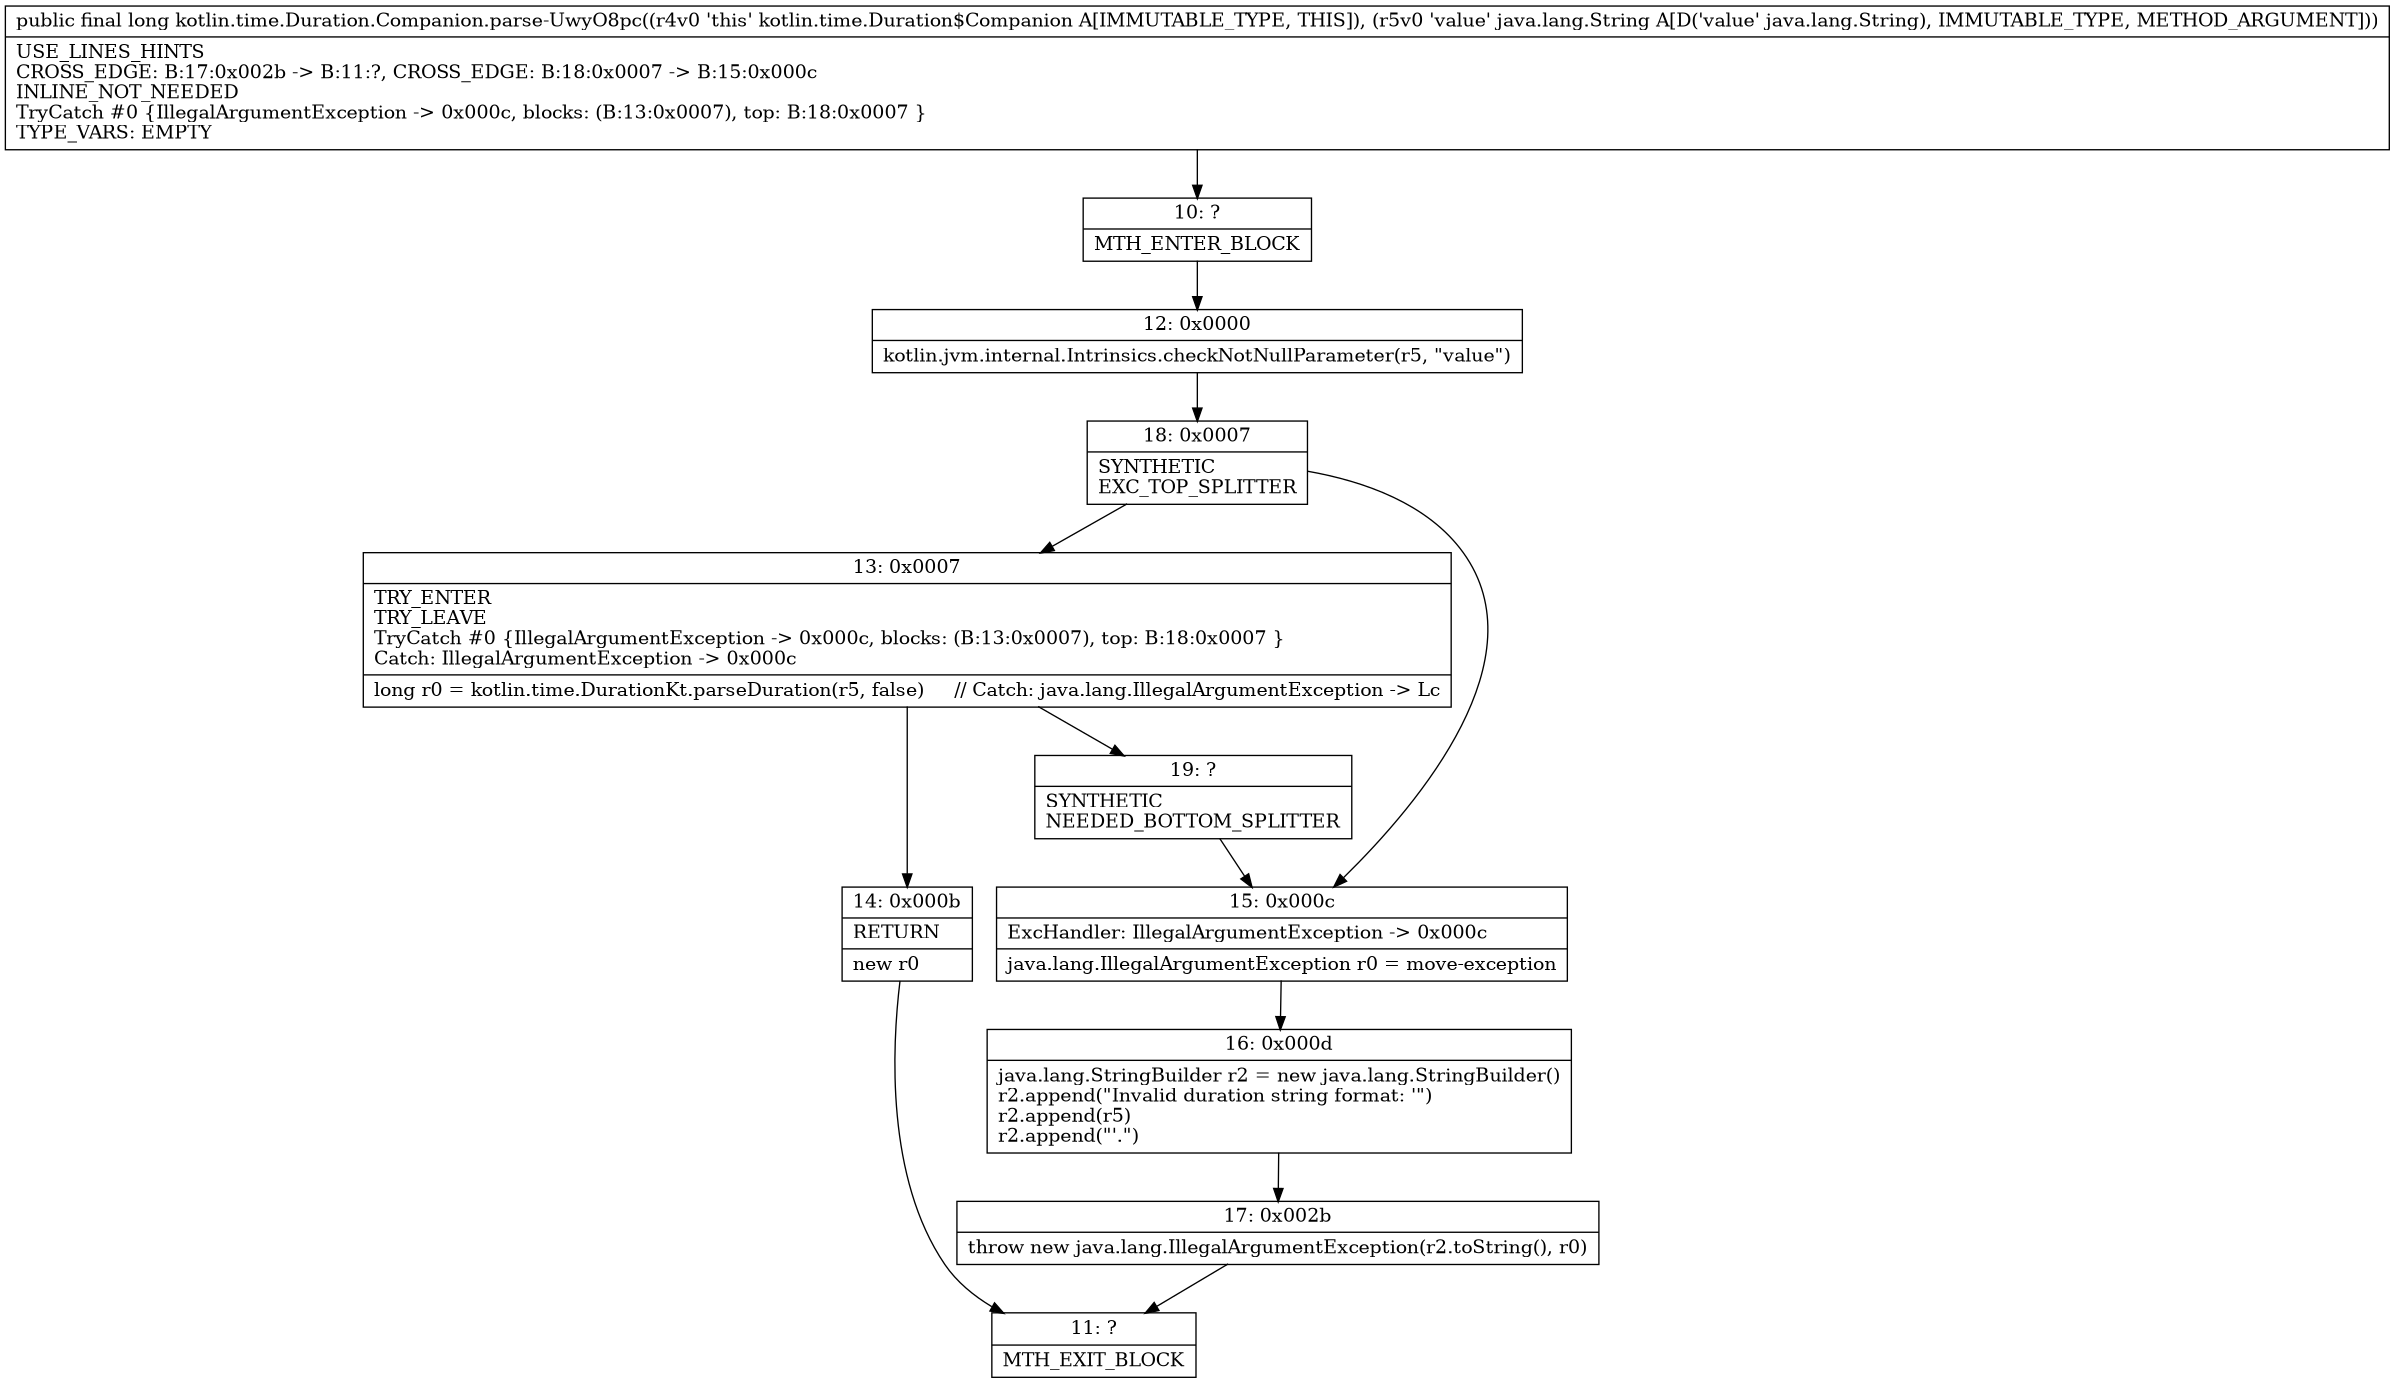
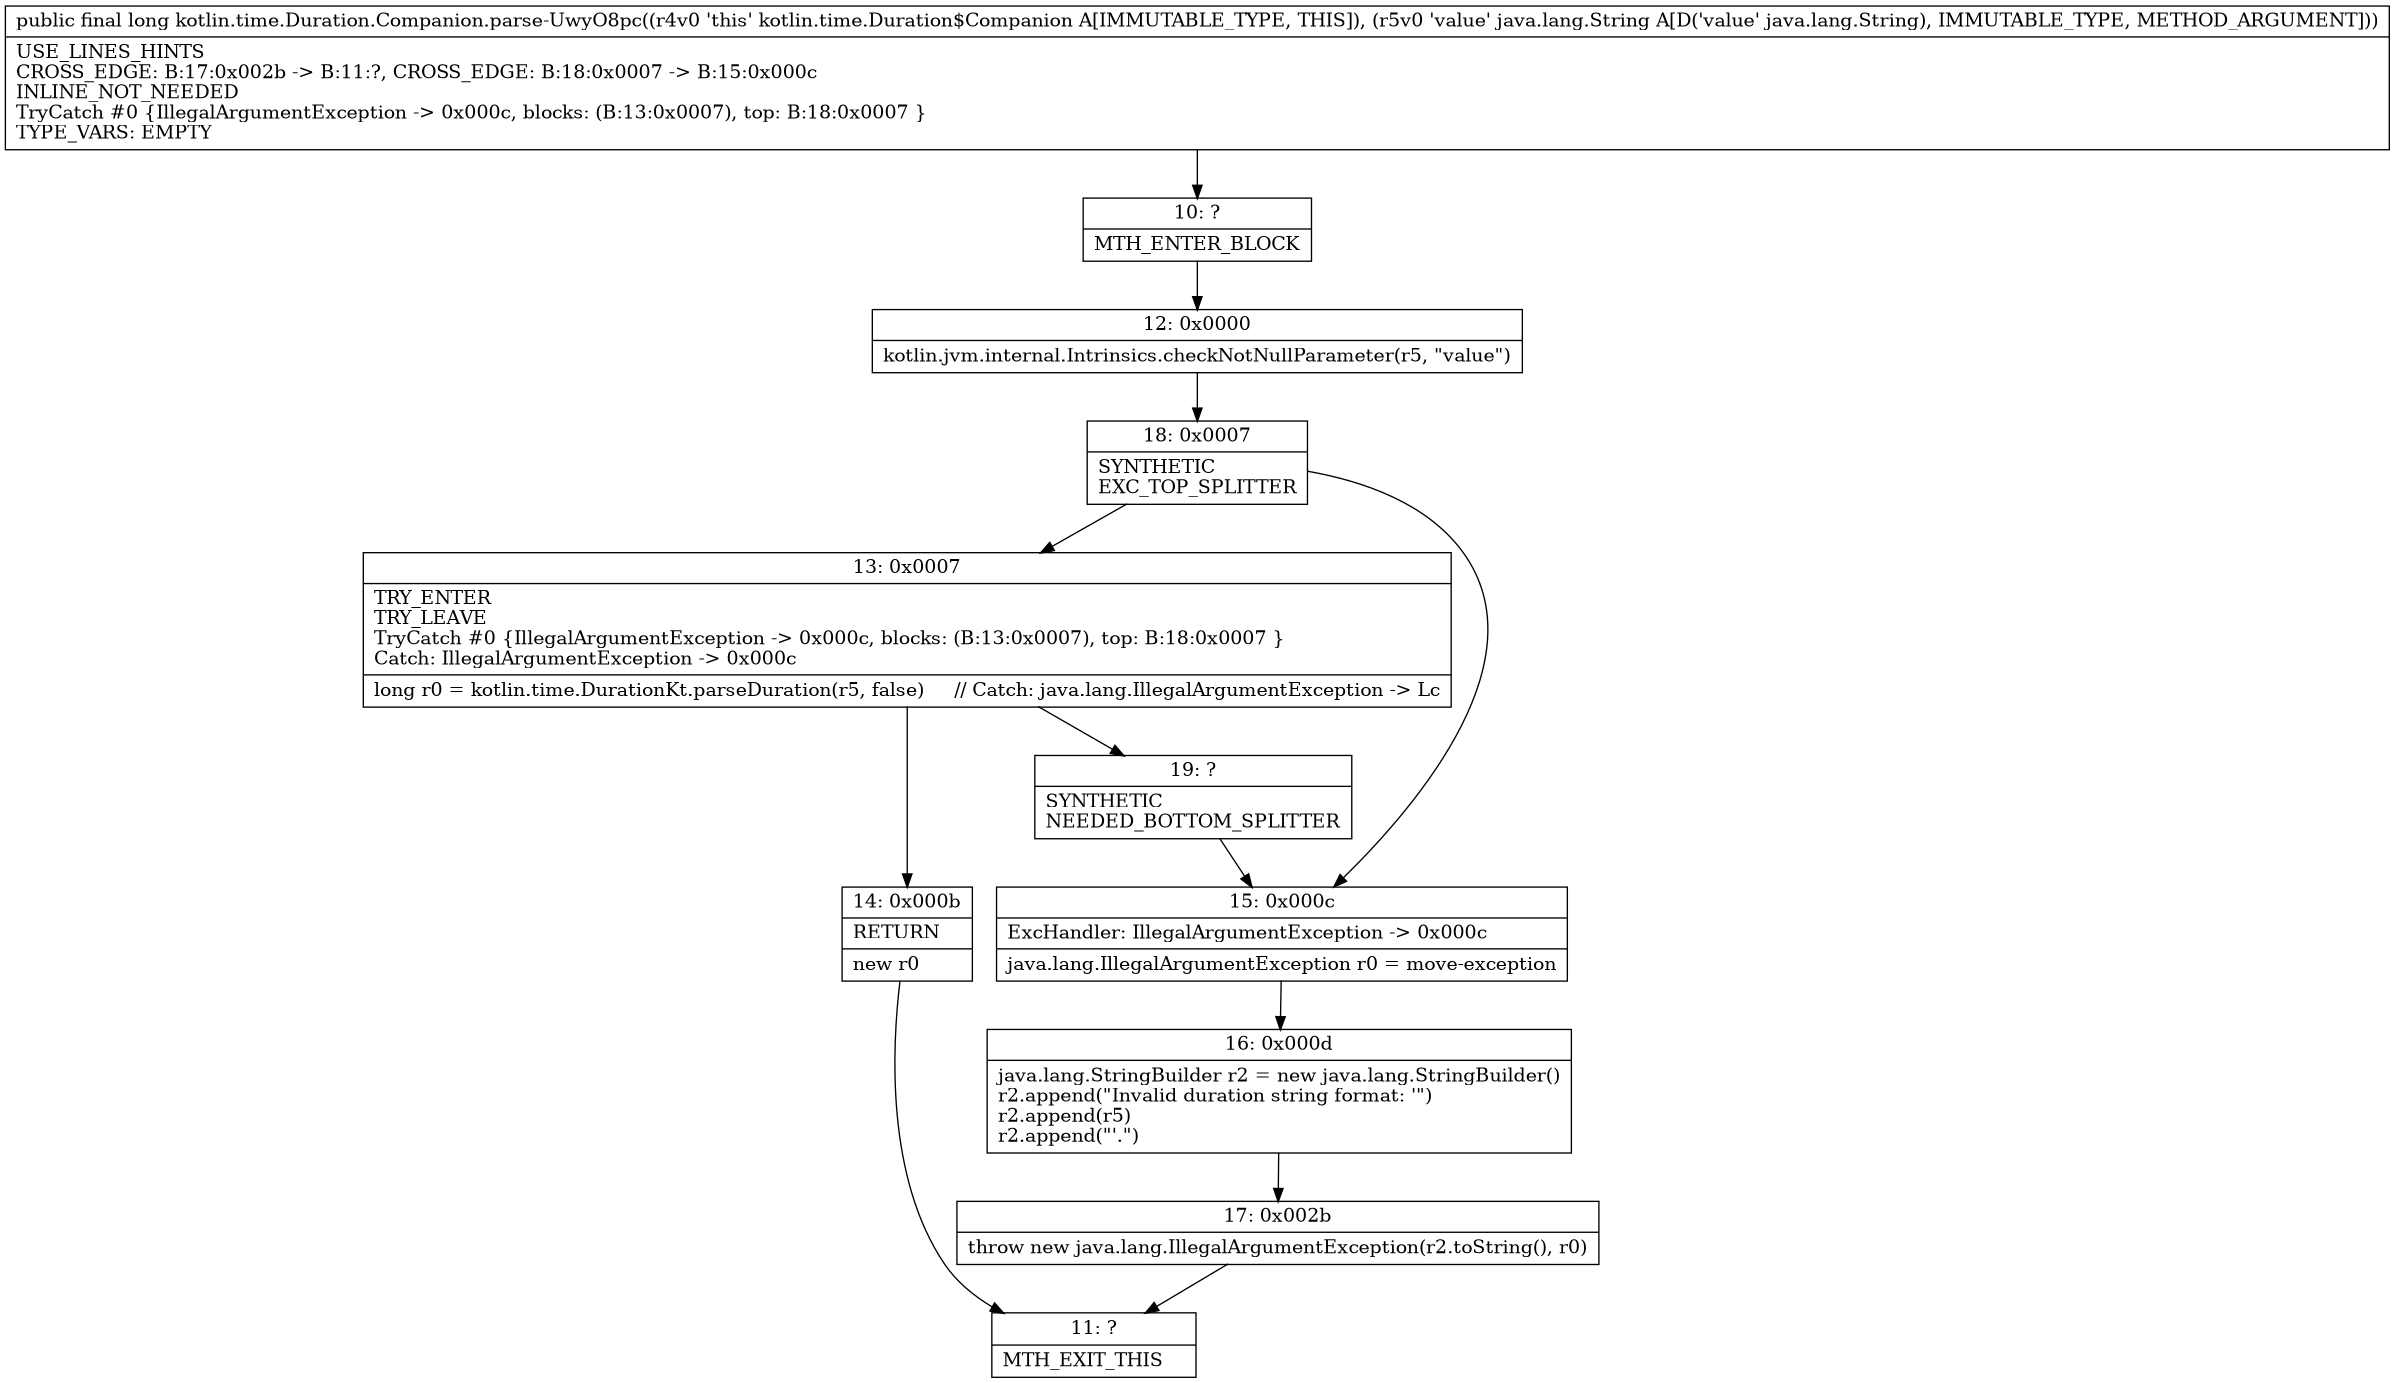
(1094, 1361) -> (1083, 1361)
